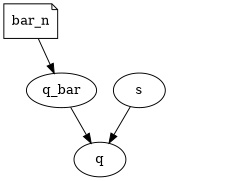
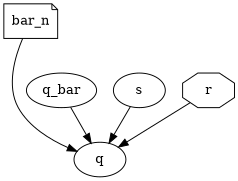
(44, 52) -> (17, 105)
none -> (209, 90)
